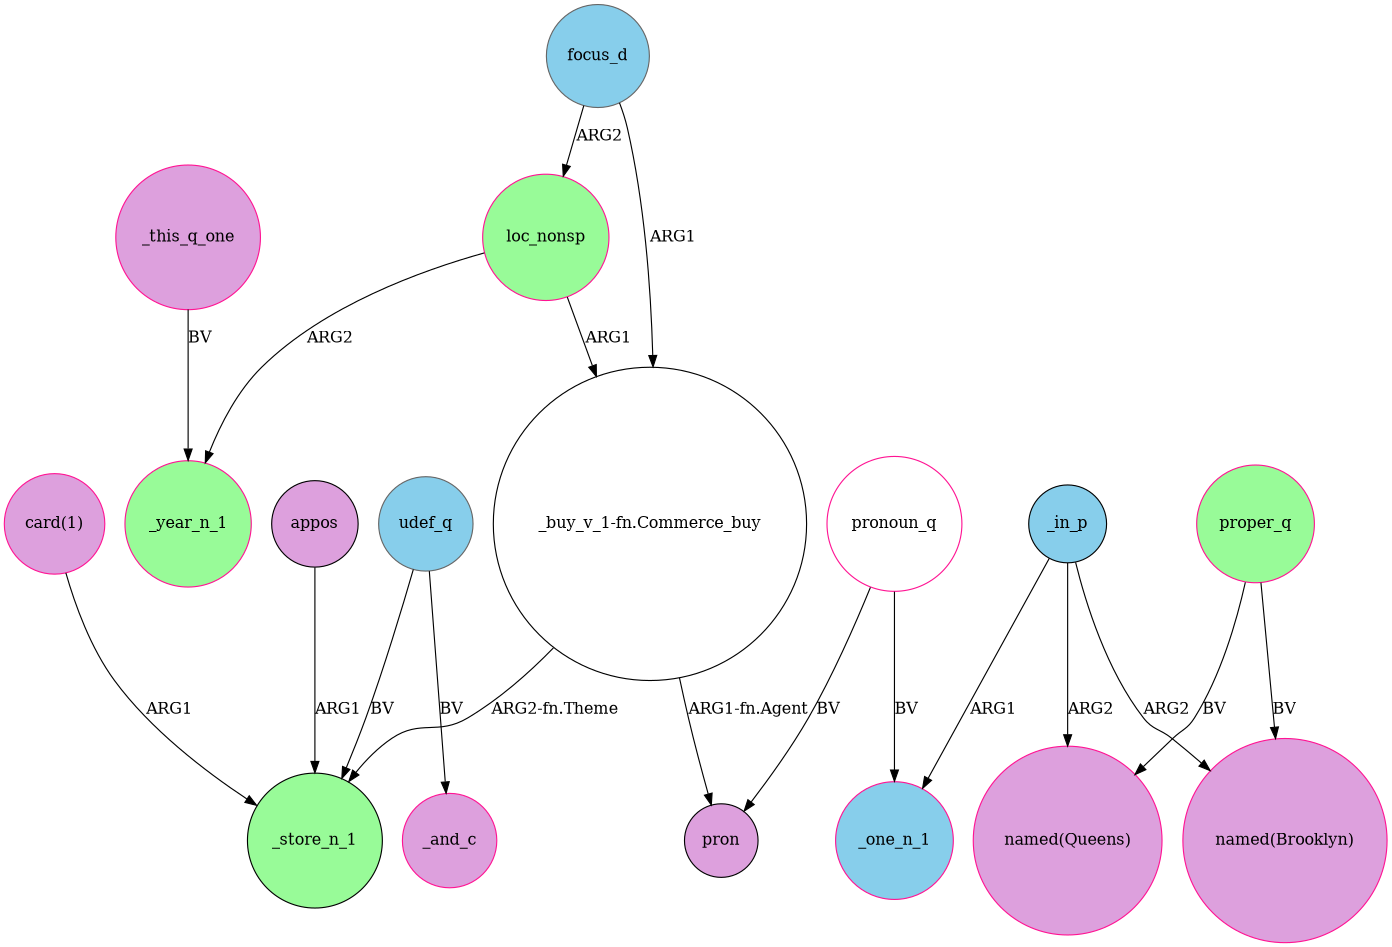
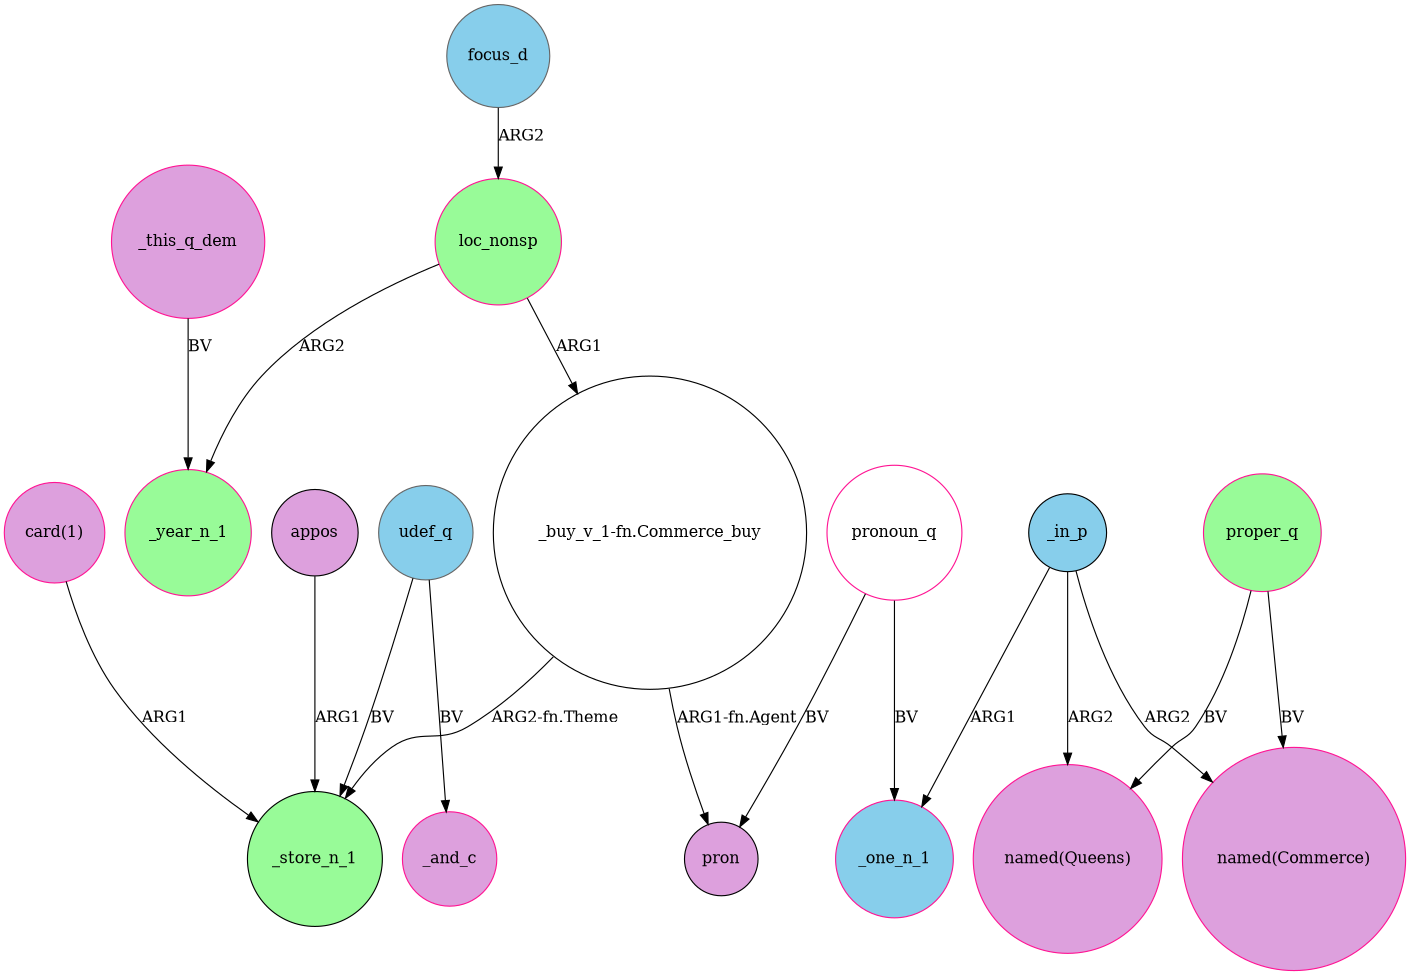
(644, 228) -> none
(188, 237) -> (188, 242)
(1285, 841) -> (1294, 859)
